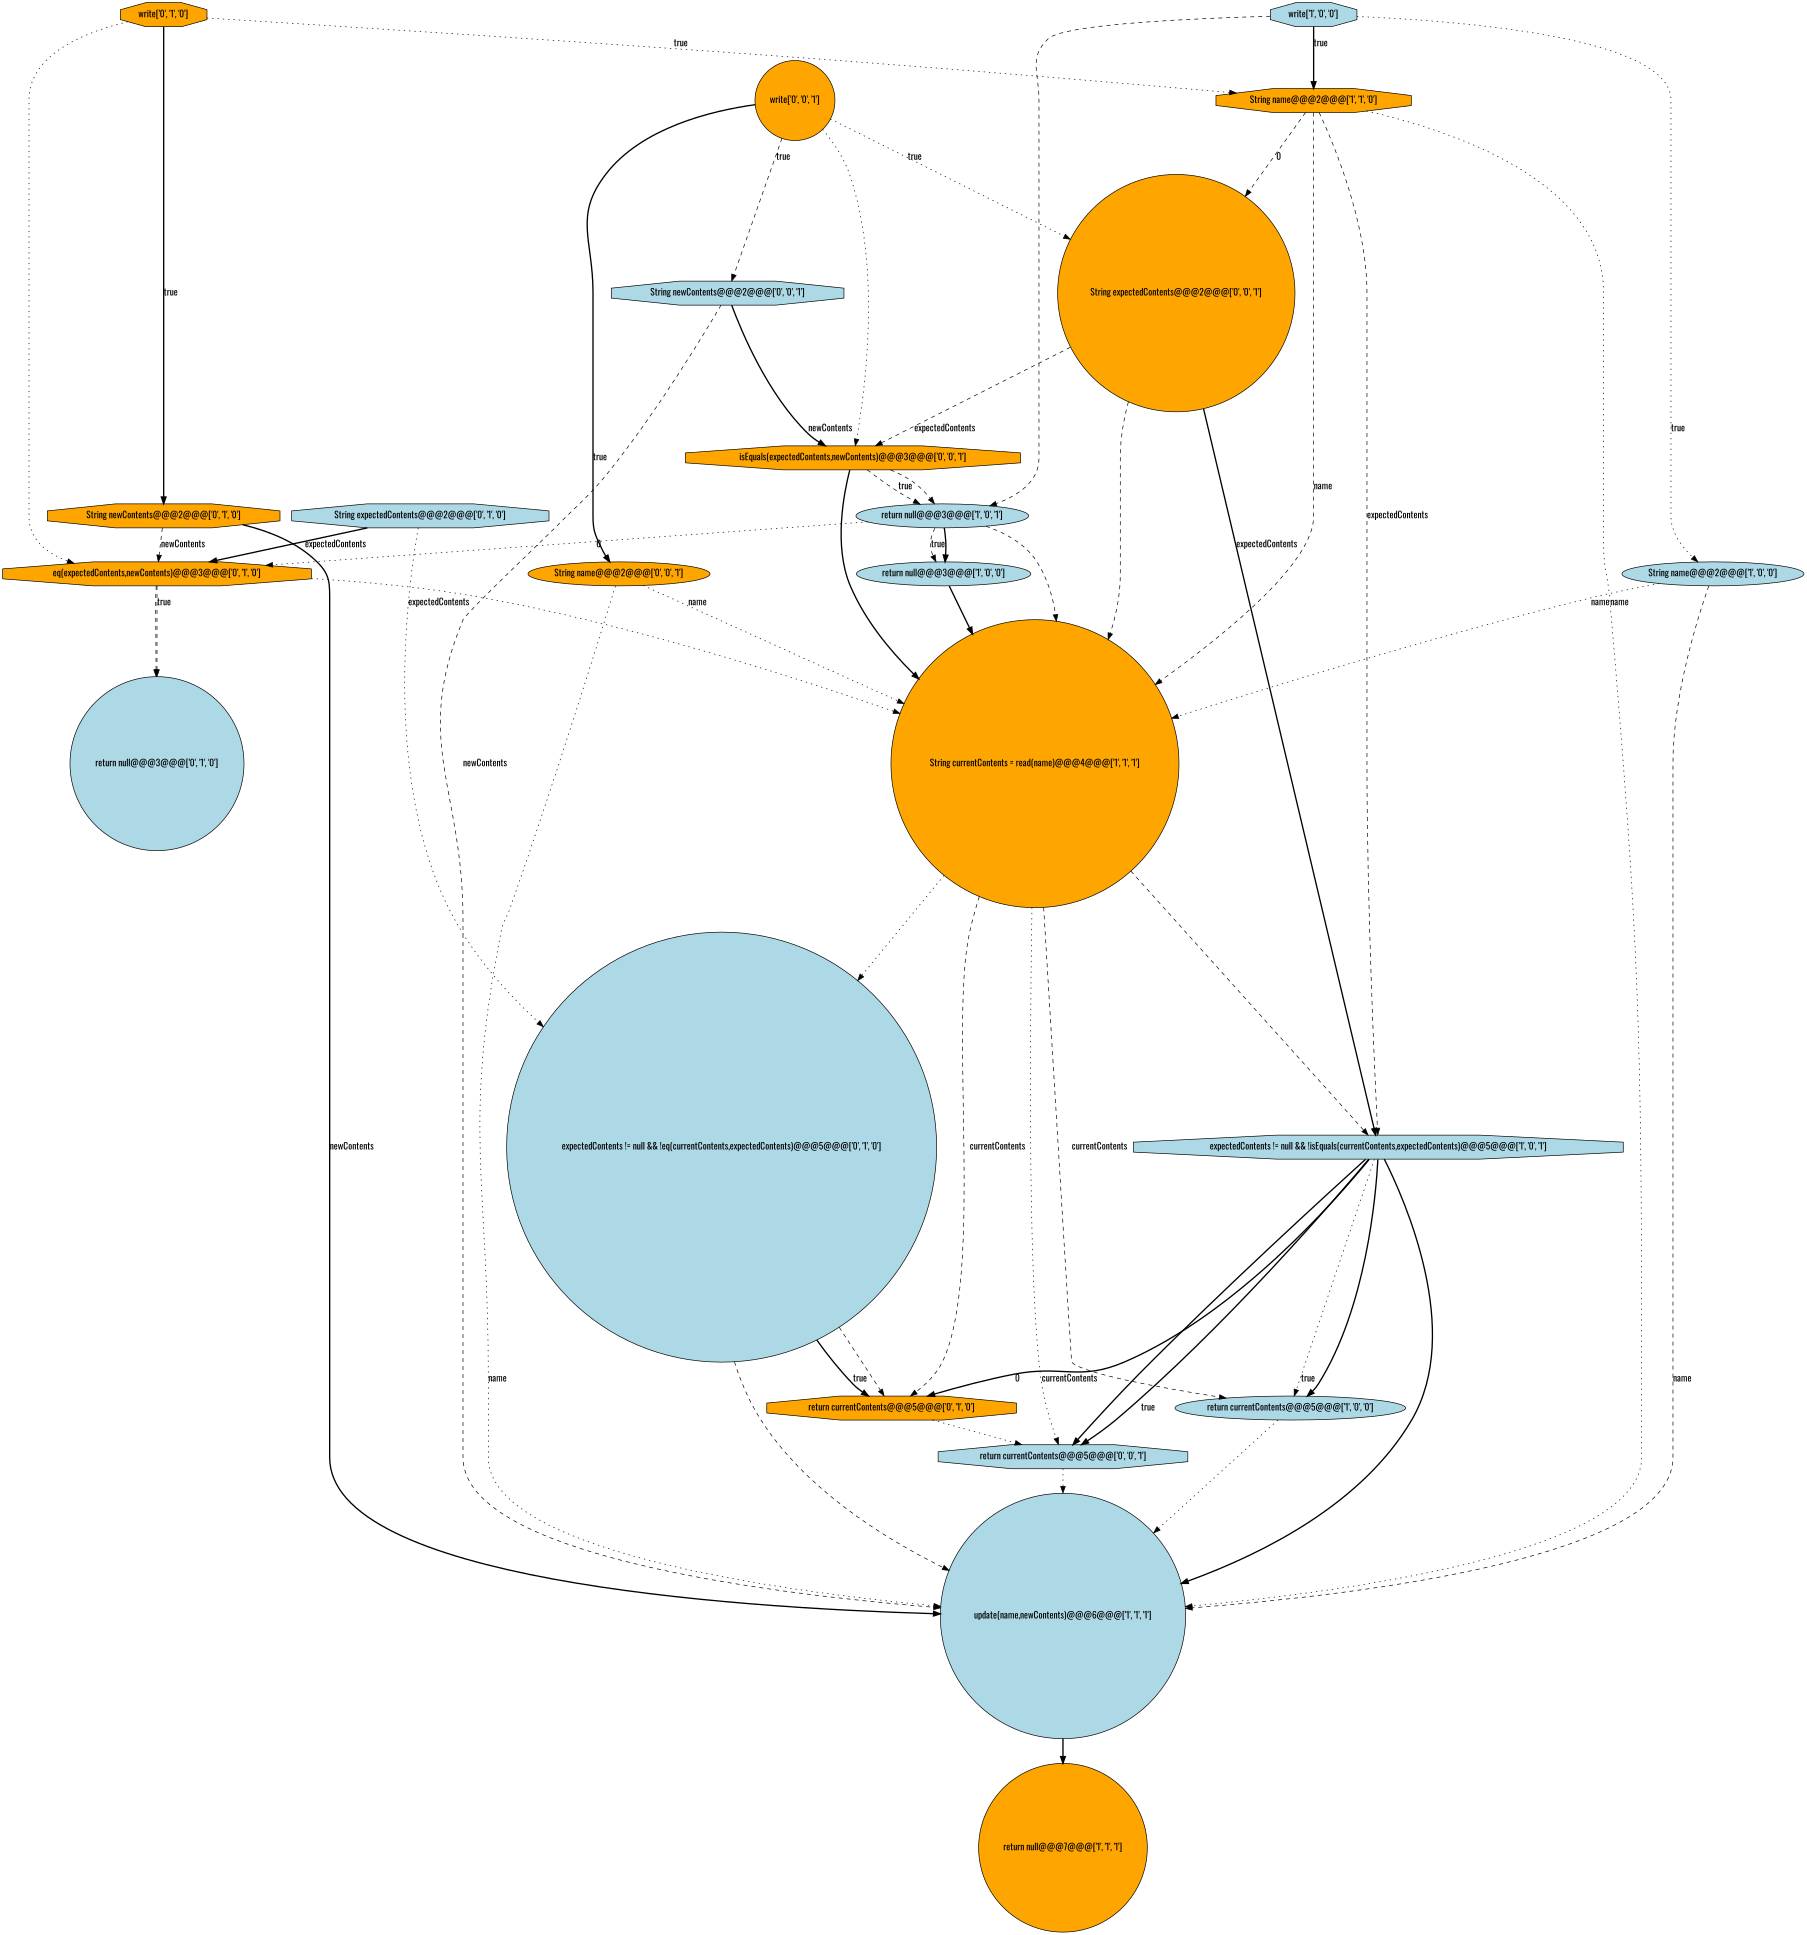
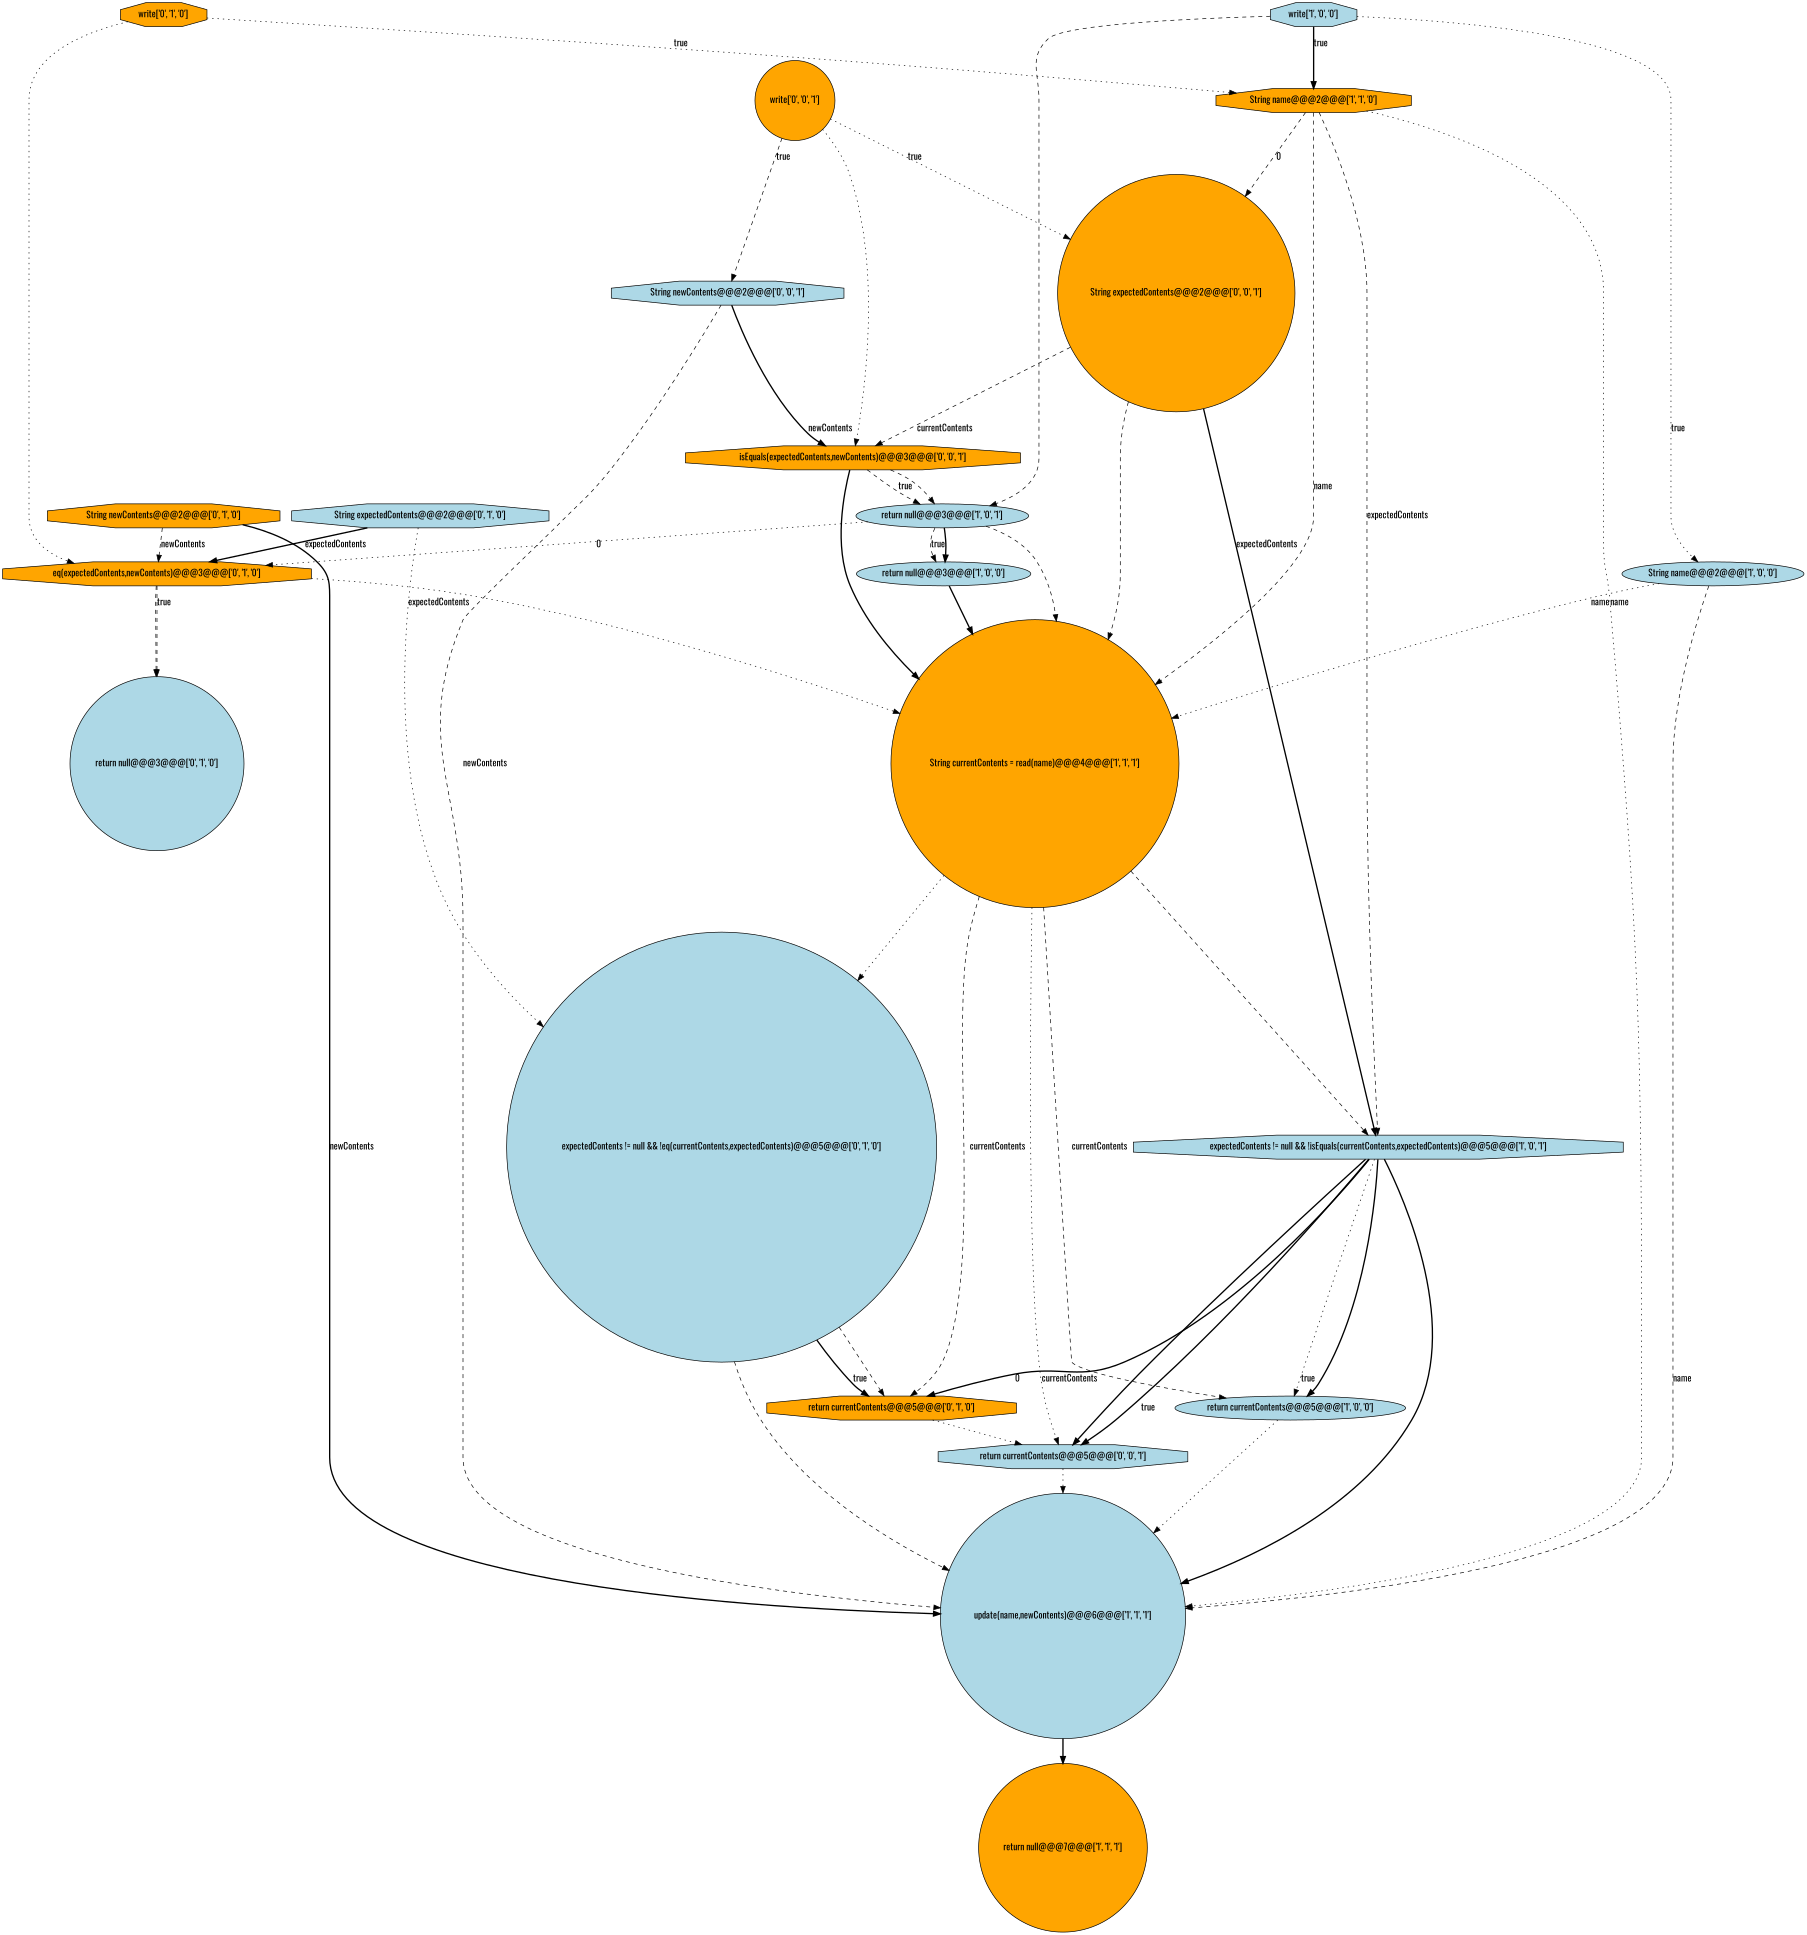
(164, 262) -> none
(945, 429) -> (945, 429)
(619, 574) -> none
